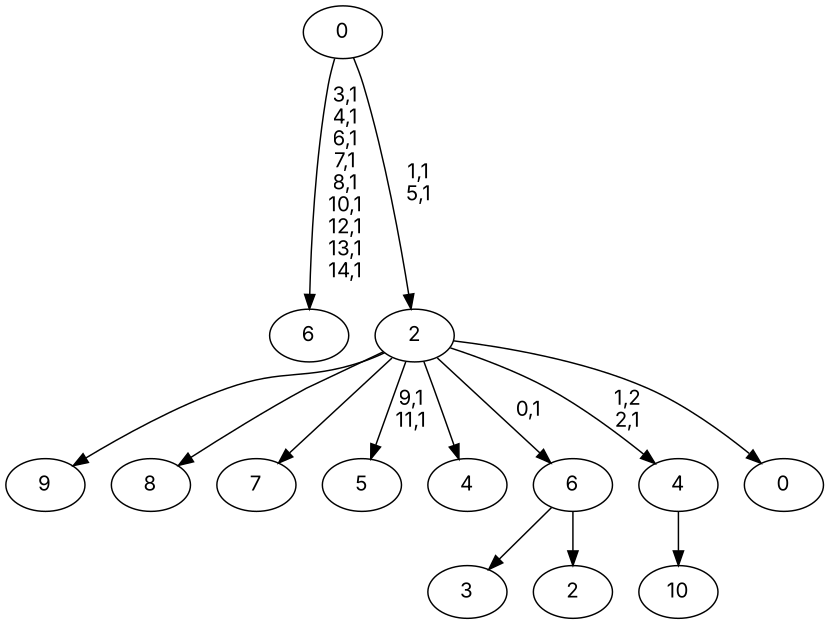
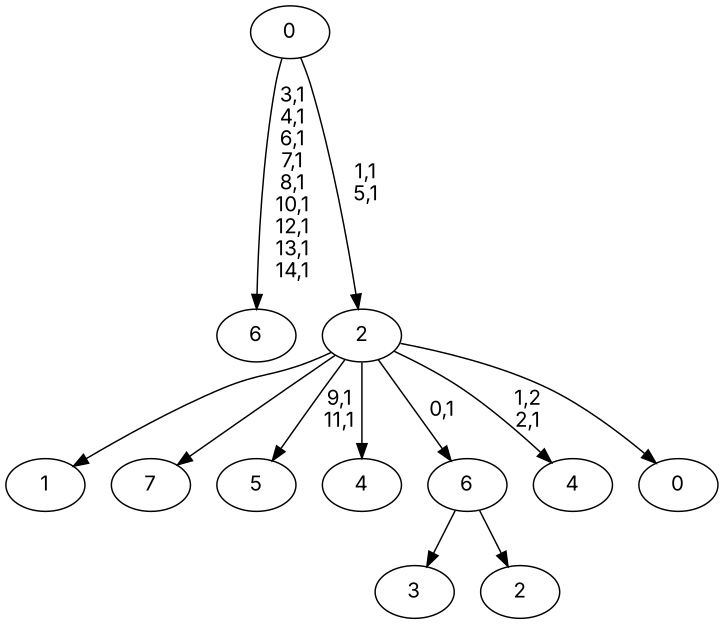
(45, 485) -> none
(151, 485) -> (45, 485)
(678, 592) -> none
